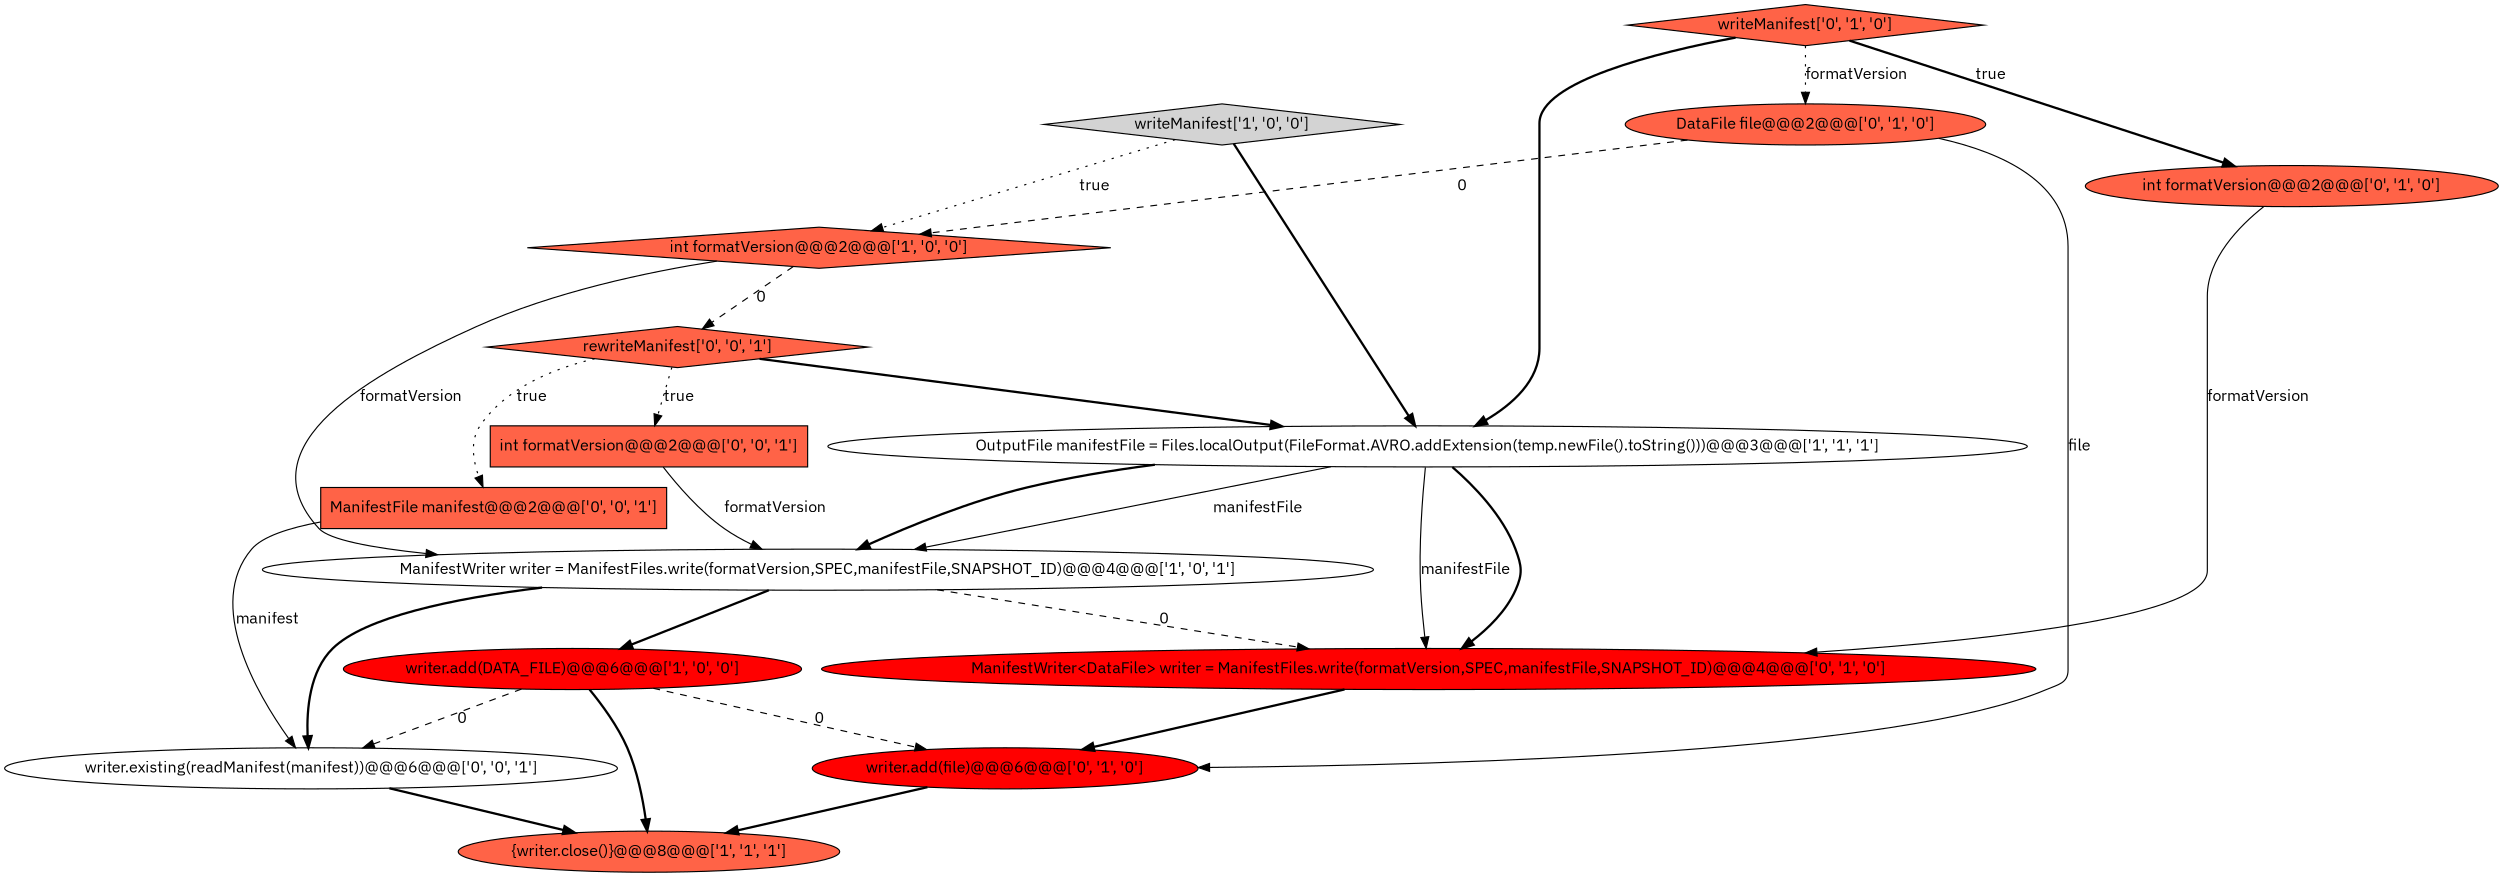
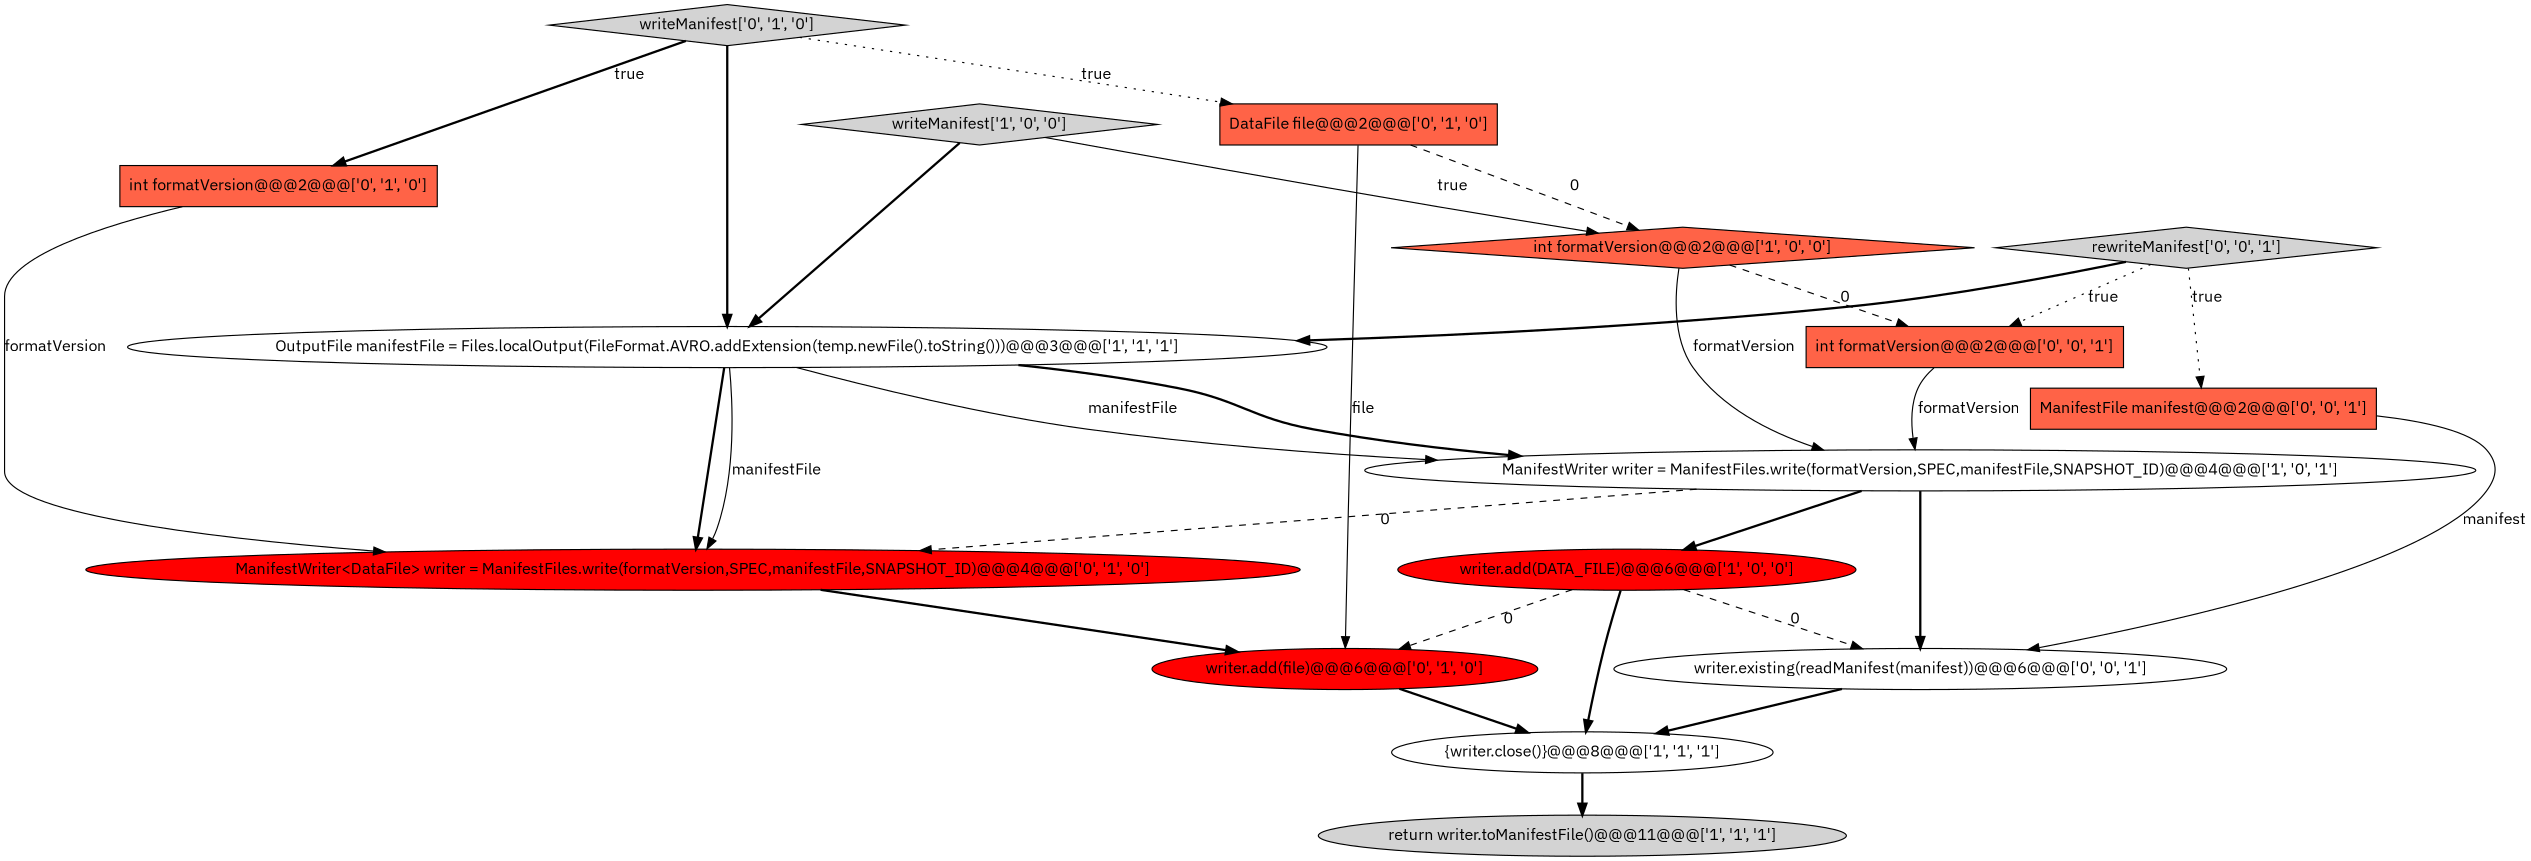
(1805, 25) -> (727, 25)
(1857, 75) -> (1097, 75)
(1805, 124) -> (1359, 124)
(1029, 184) -> (1316, 186)
(2292, 186) -> (279, 186)
(752, 295) -> (1813, 294)
(677, 347) -> (2186, 248)
none -> (1582, 836)
(649, 852) -> (1582, 752)
